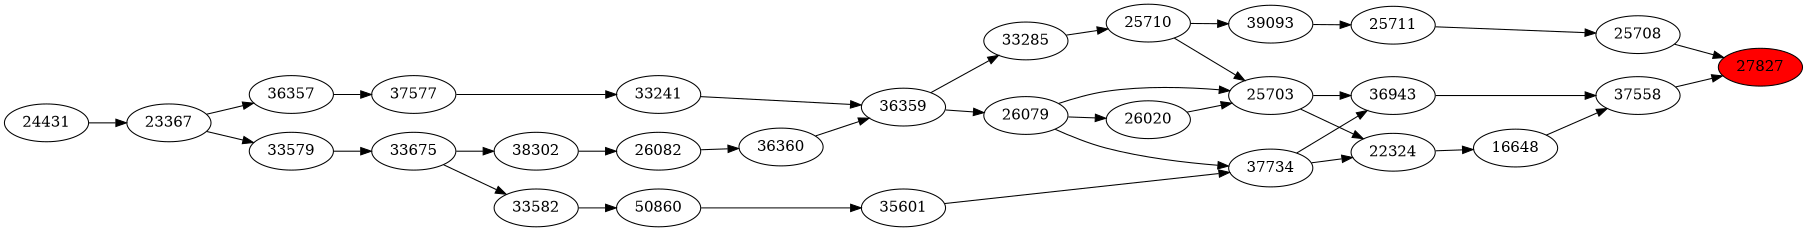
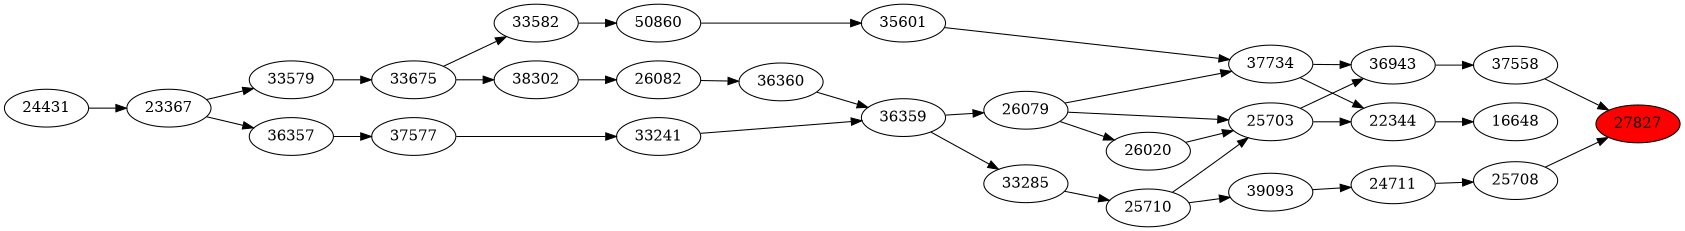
(1393, 25) -> (1393, 185)
(1572, 124) -> none
(1393, 152) -> (1393, 122)
